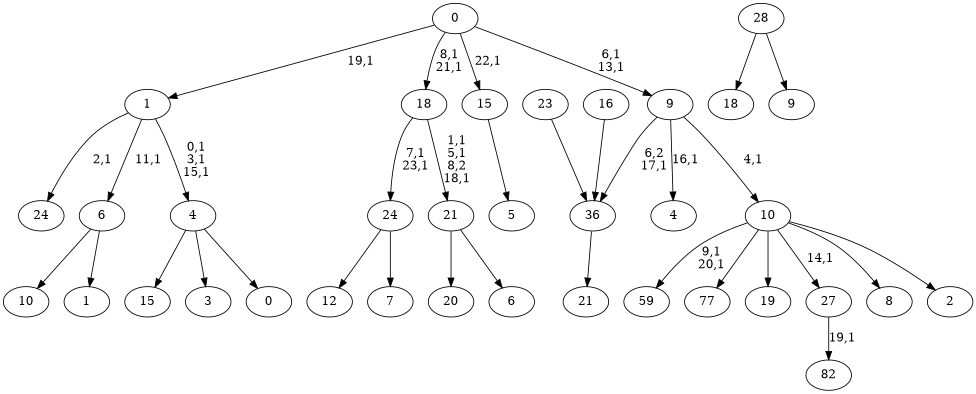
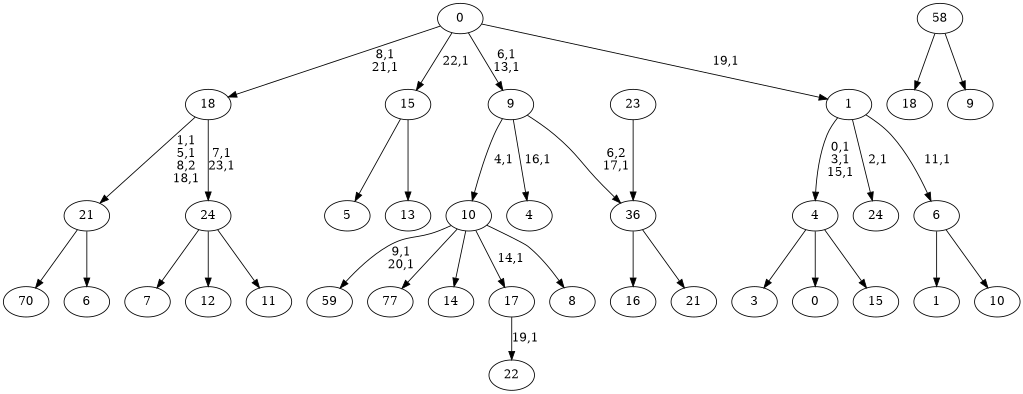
(761, 19) -> (940, 19)
(600, 156) -> (633, 255)
none -> (408, 216)
none -> (269, 302)
(451, 302) -> (26, 302)
(768, 302) -> (451, 302)
(829, 302) -> (512, 302)
(950, 302) -> none
(829, 375) -> (512, 375)
